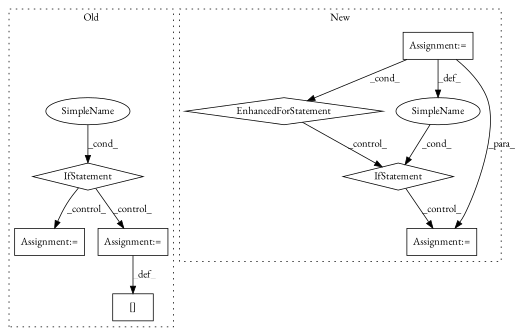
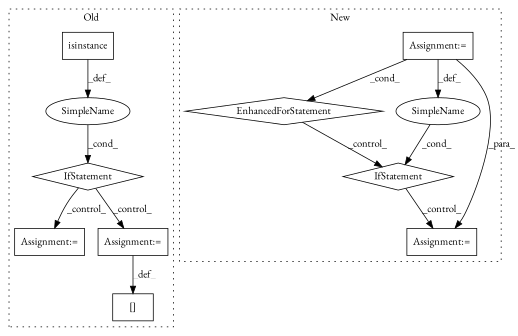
none -> (88, 46)
